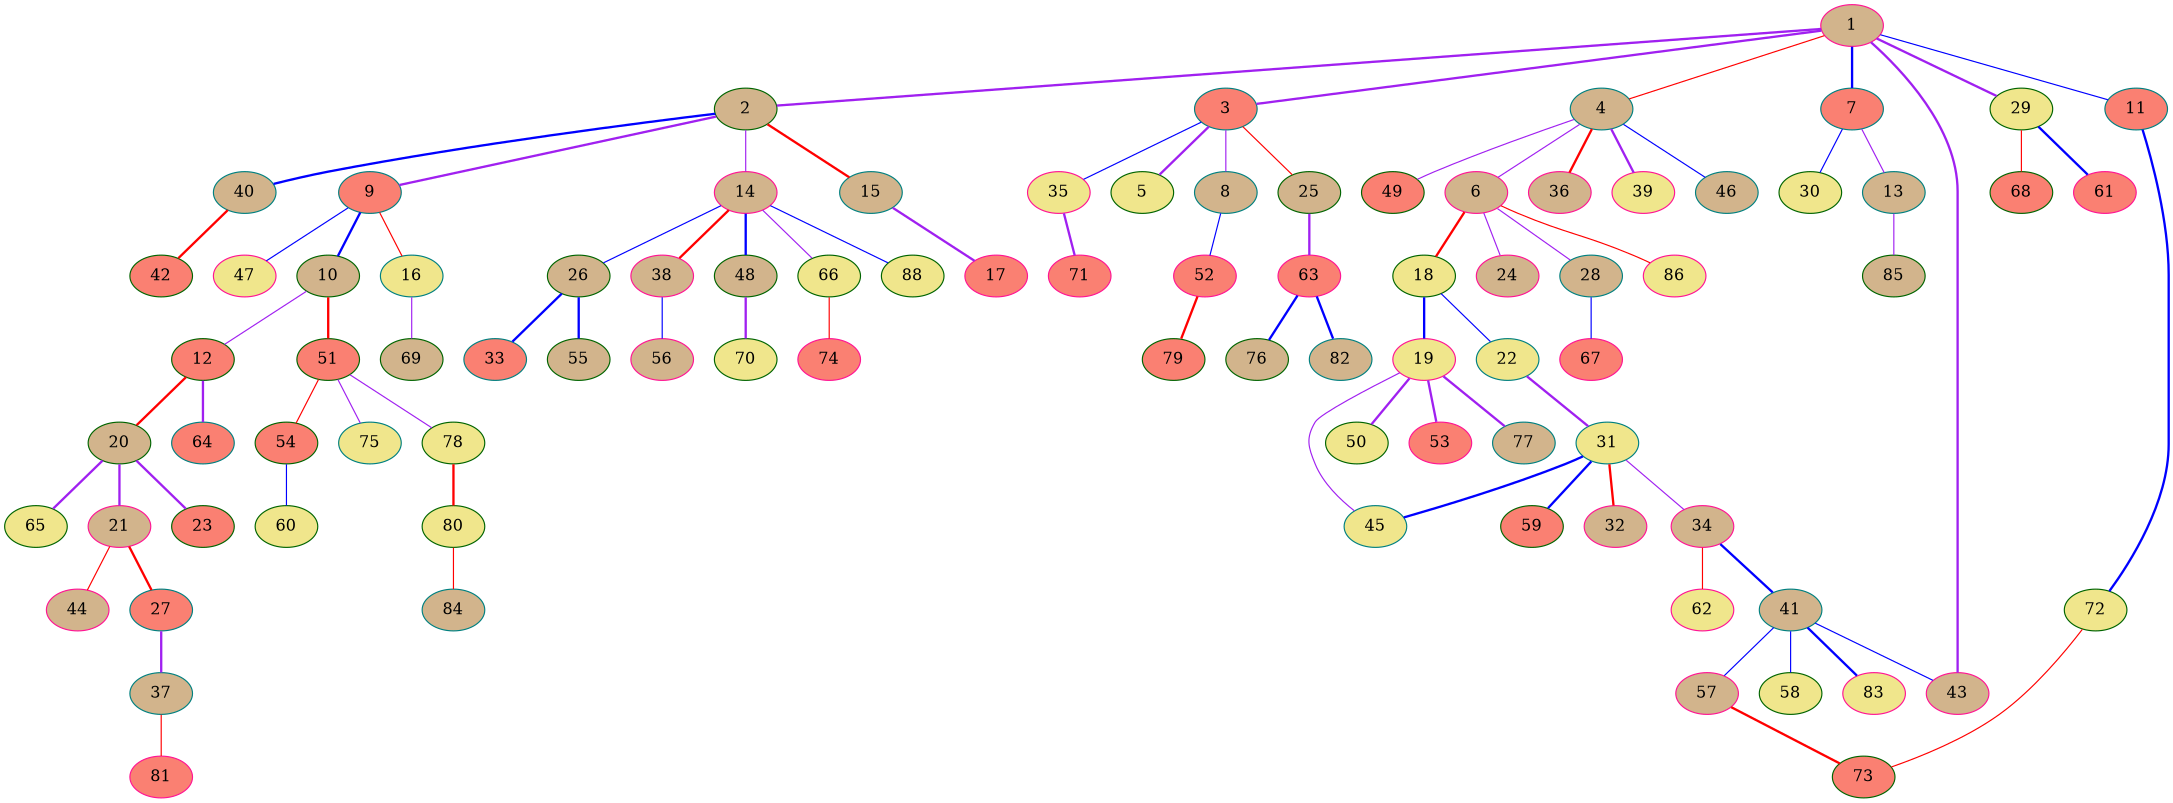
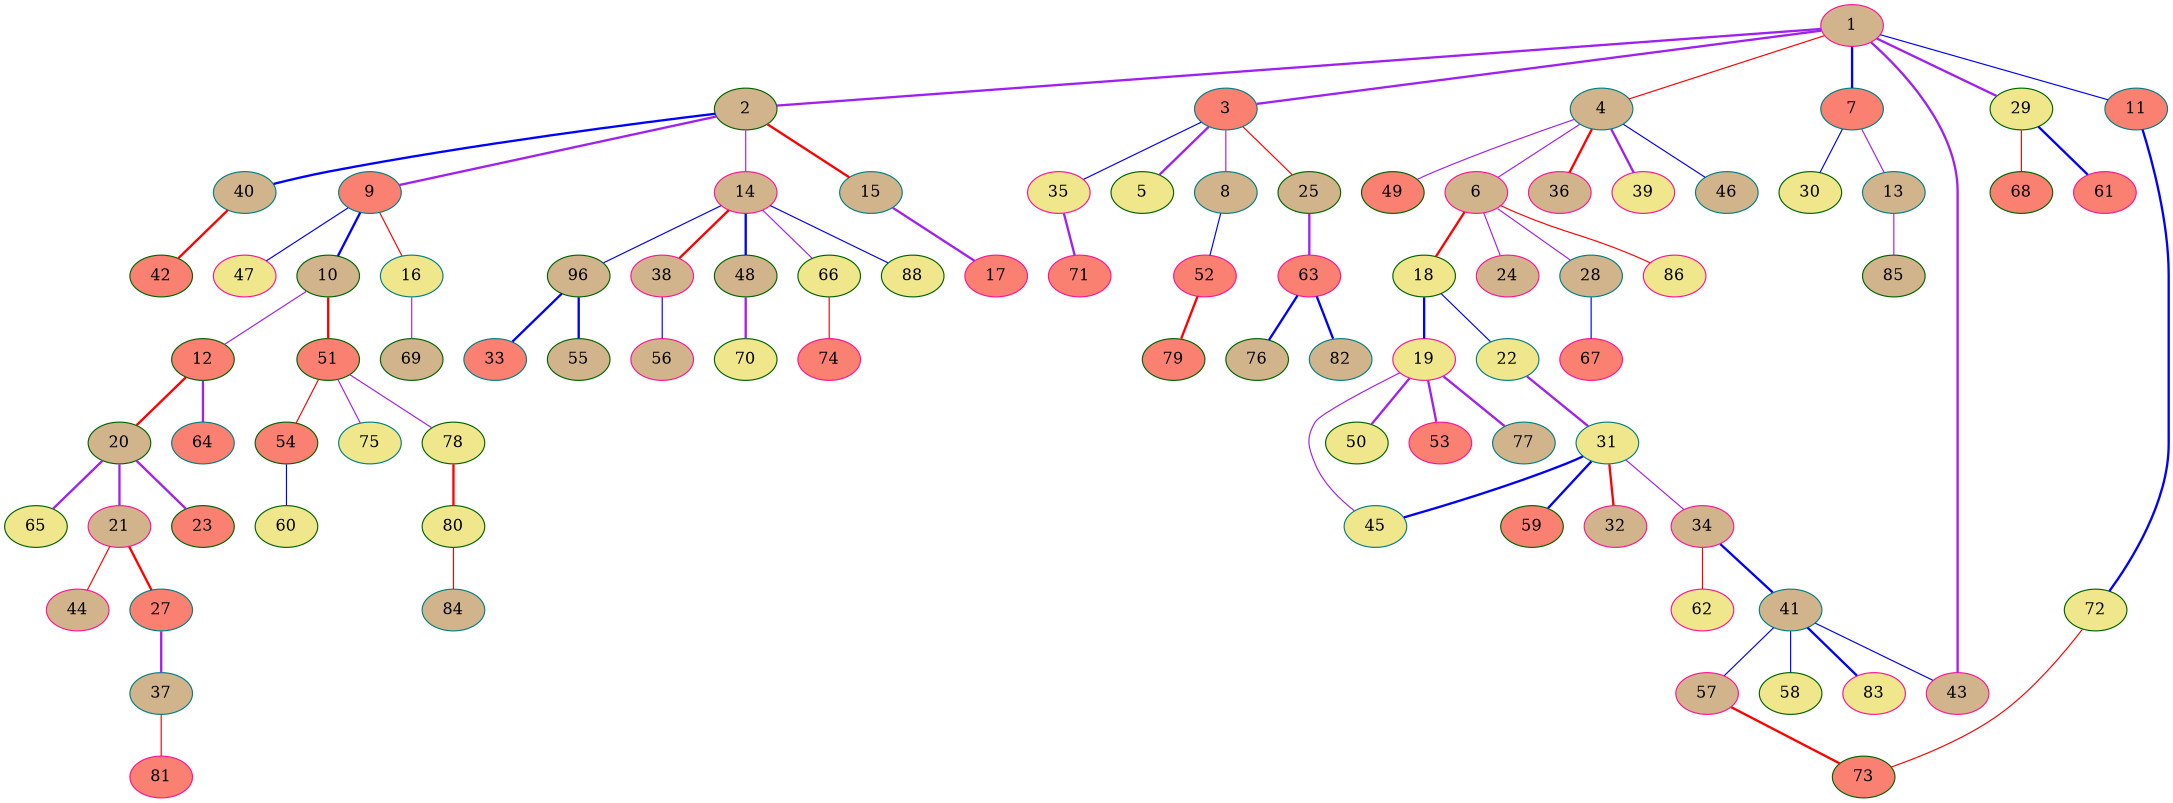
(579, 276) -> (579, 276)
